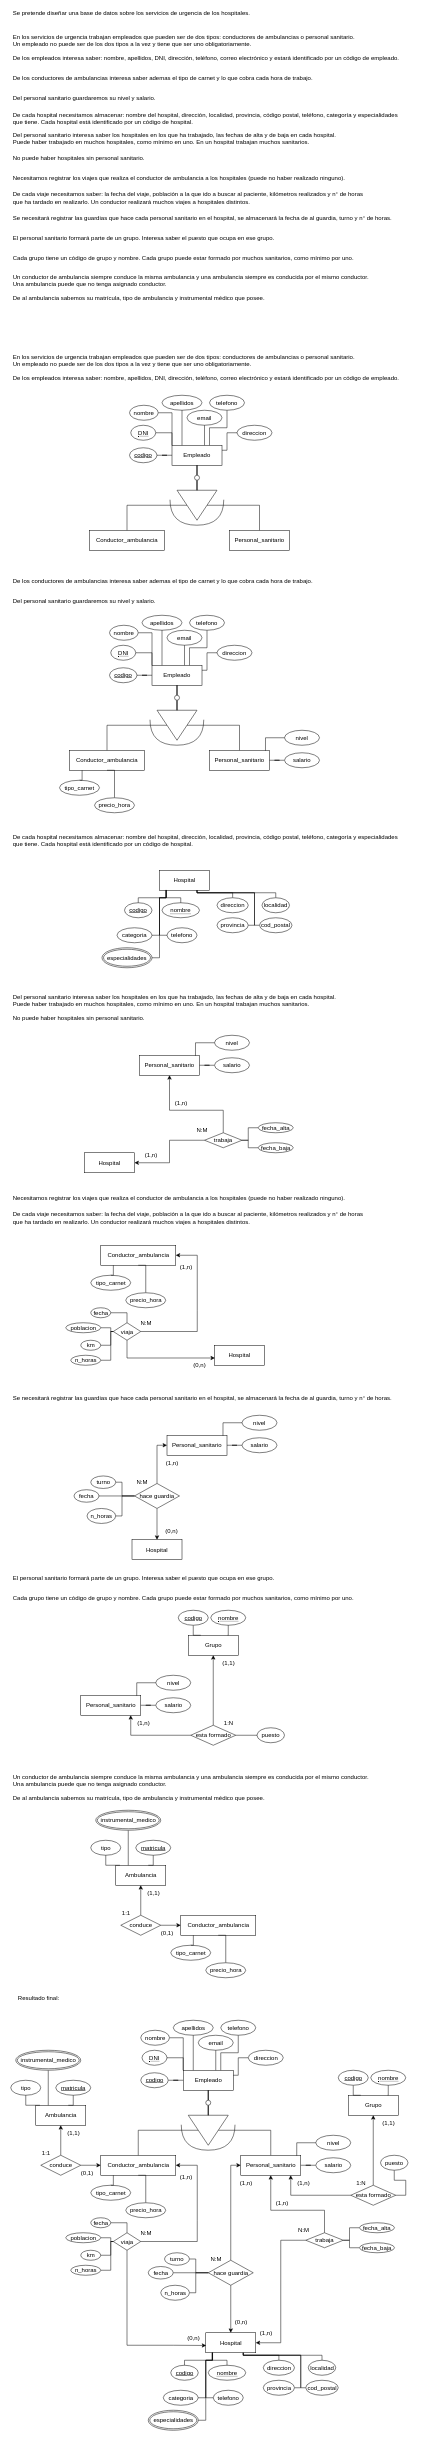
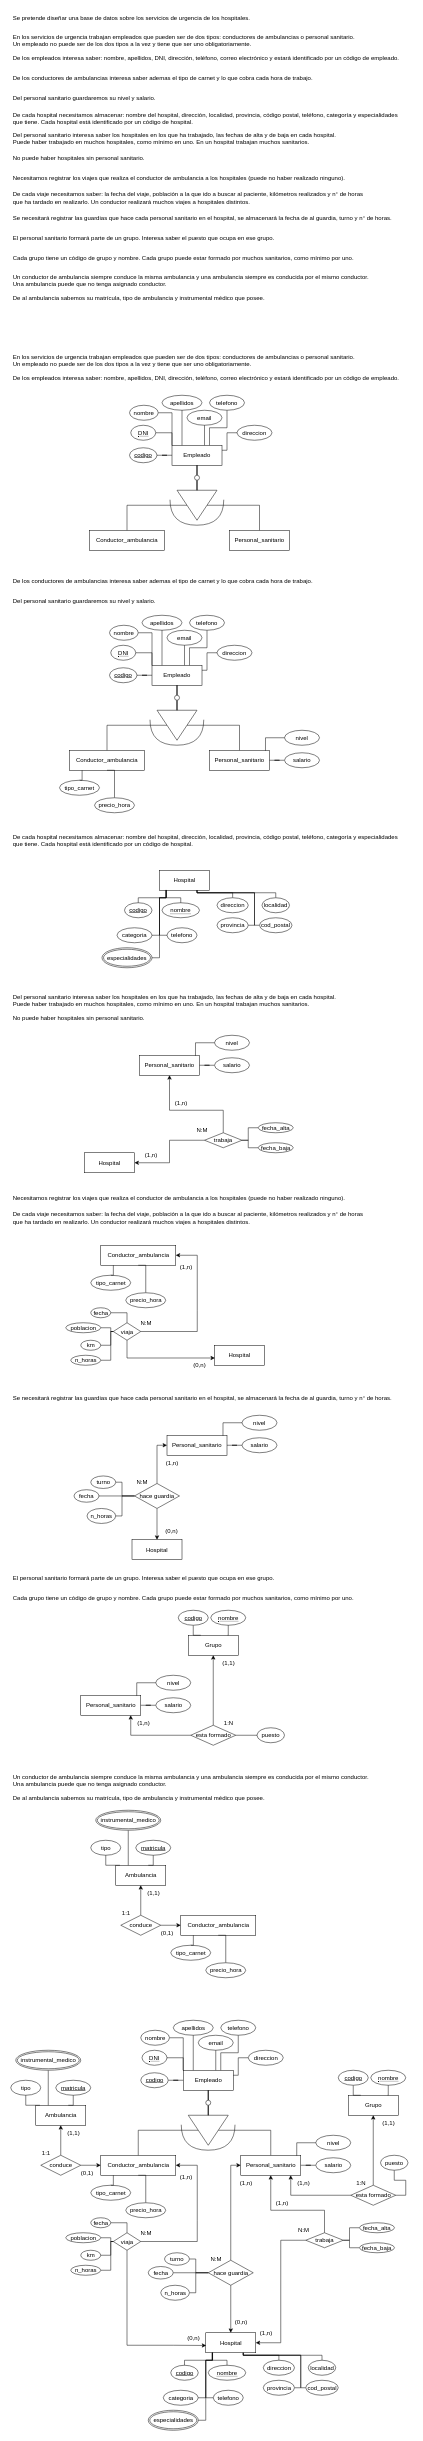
(137, 13) -> (137, 18)
(38, 1998) -> none
